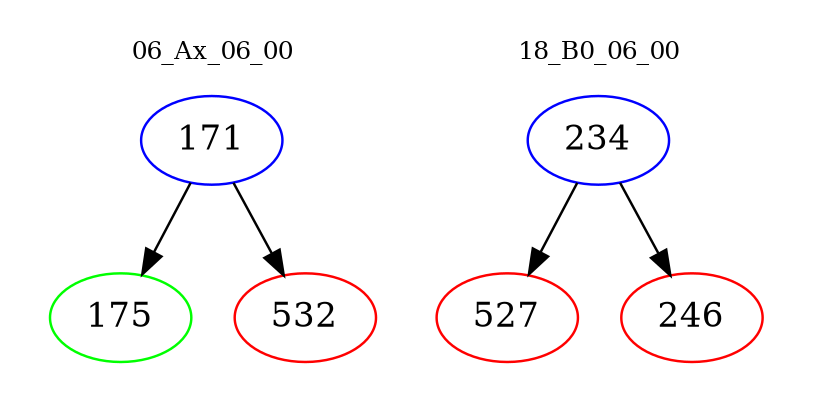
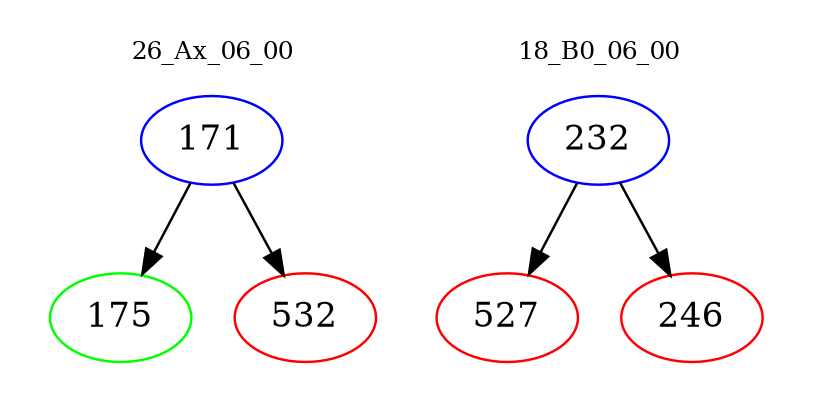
(213, 53) -> (213, 53)
(598, 140) -> (598, 140)
